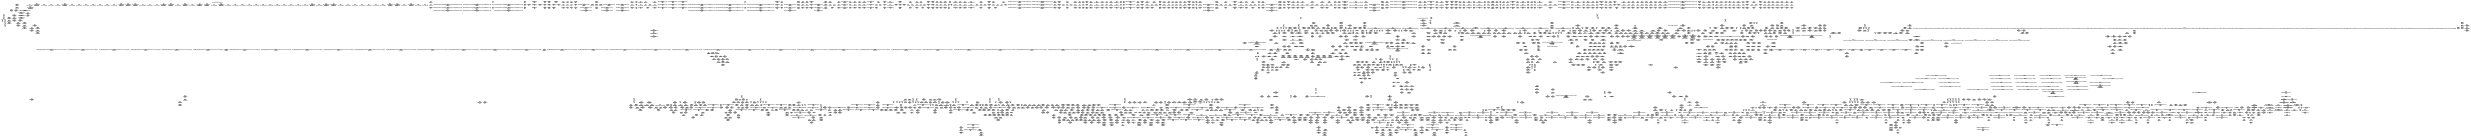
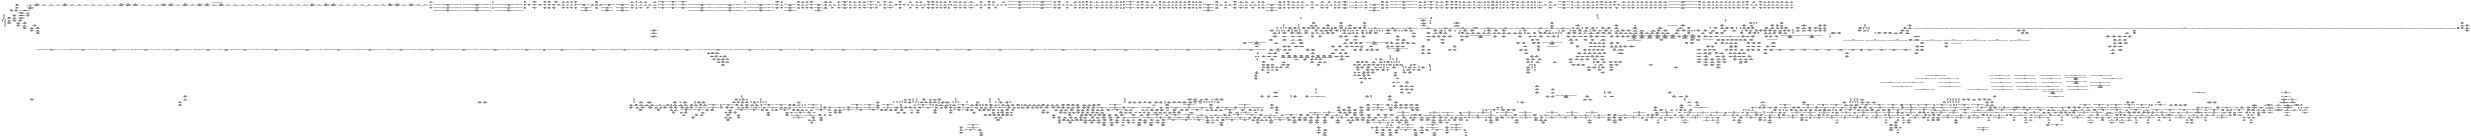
none -> (1467, 37)
none -> (1150, 102)
